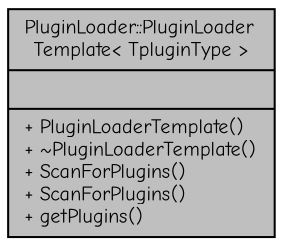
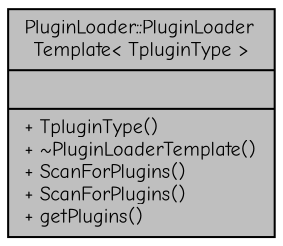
(135, 127) -> (93, 127)
